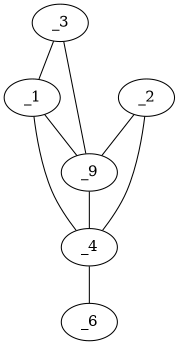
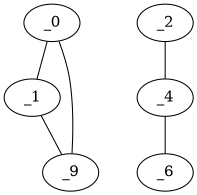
(60, 23) -> (52, 23)
(118, 135) -> none
(47, 177) -> none
(89, 210) -> none
